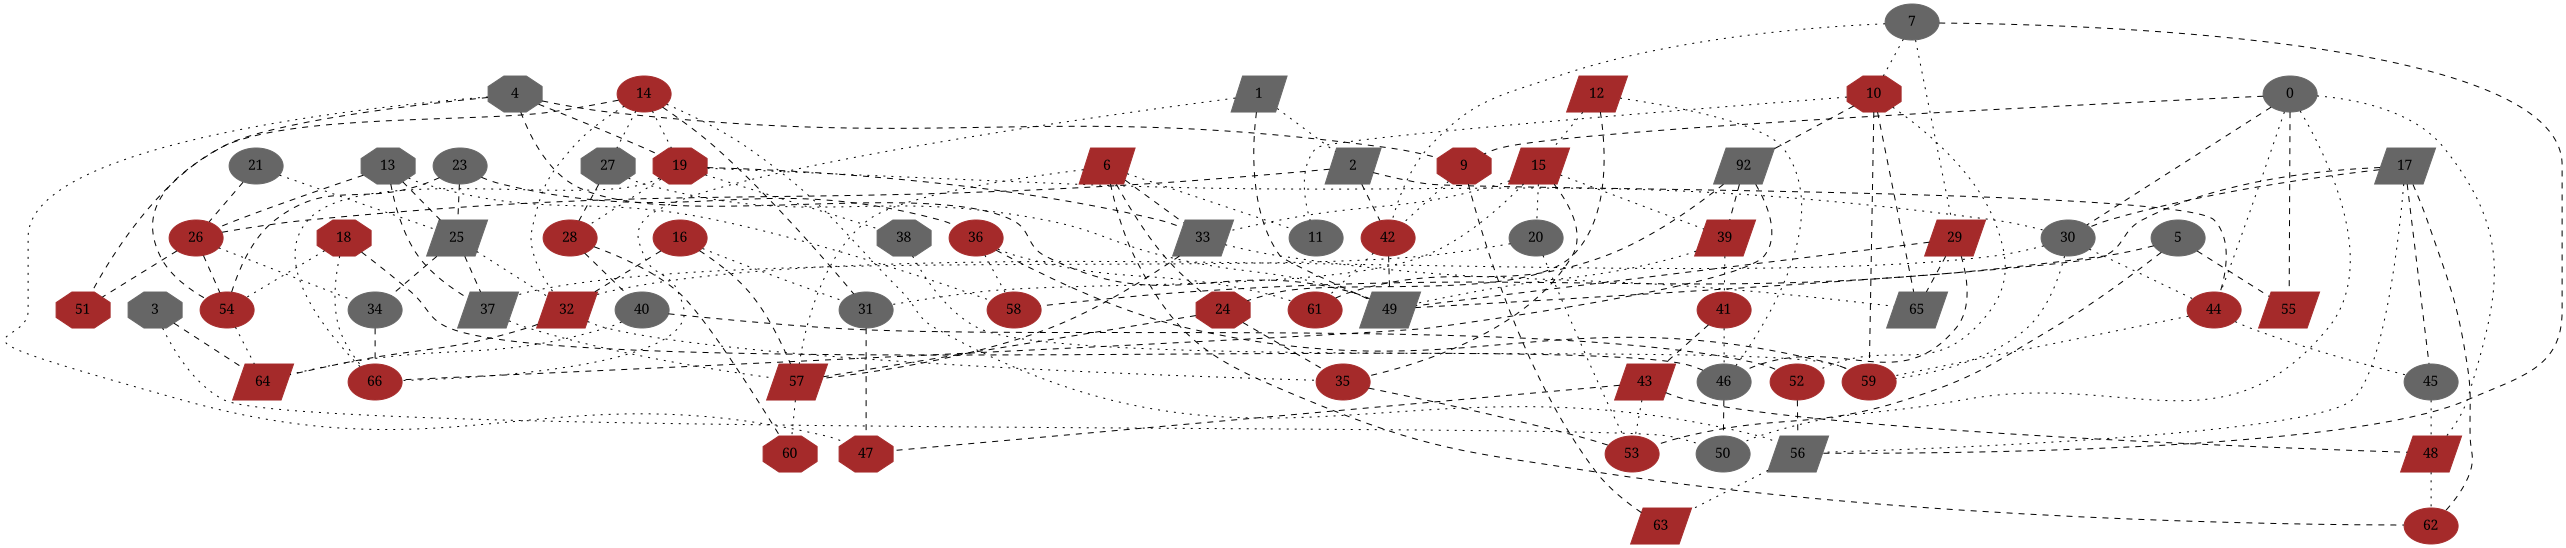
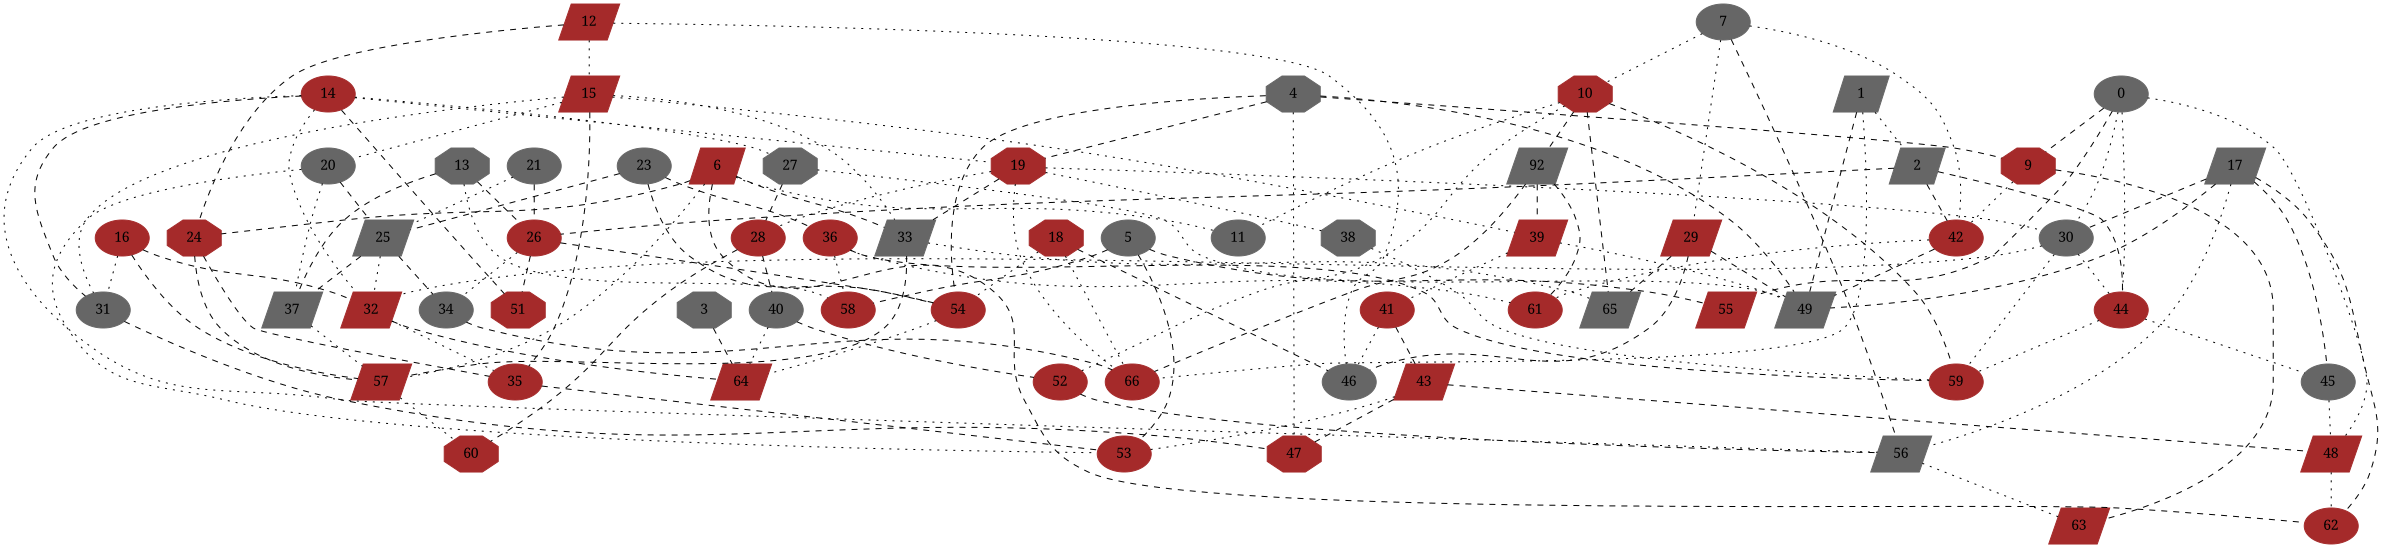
(2179, 166) -> (2103, 169)
(422, 201) -> (355, 201)
(1723, 454) -> none
